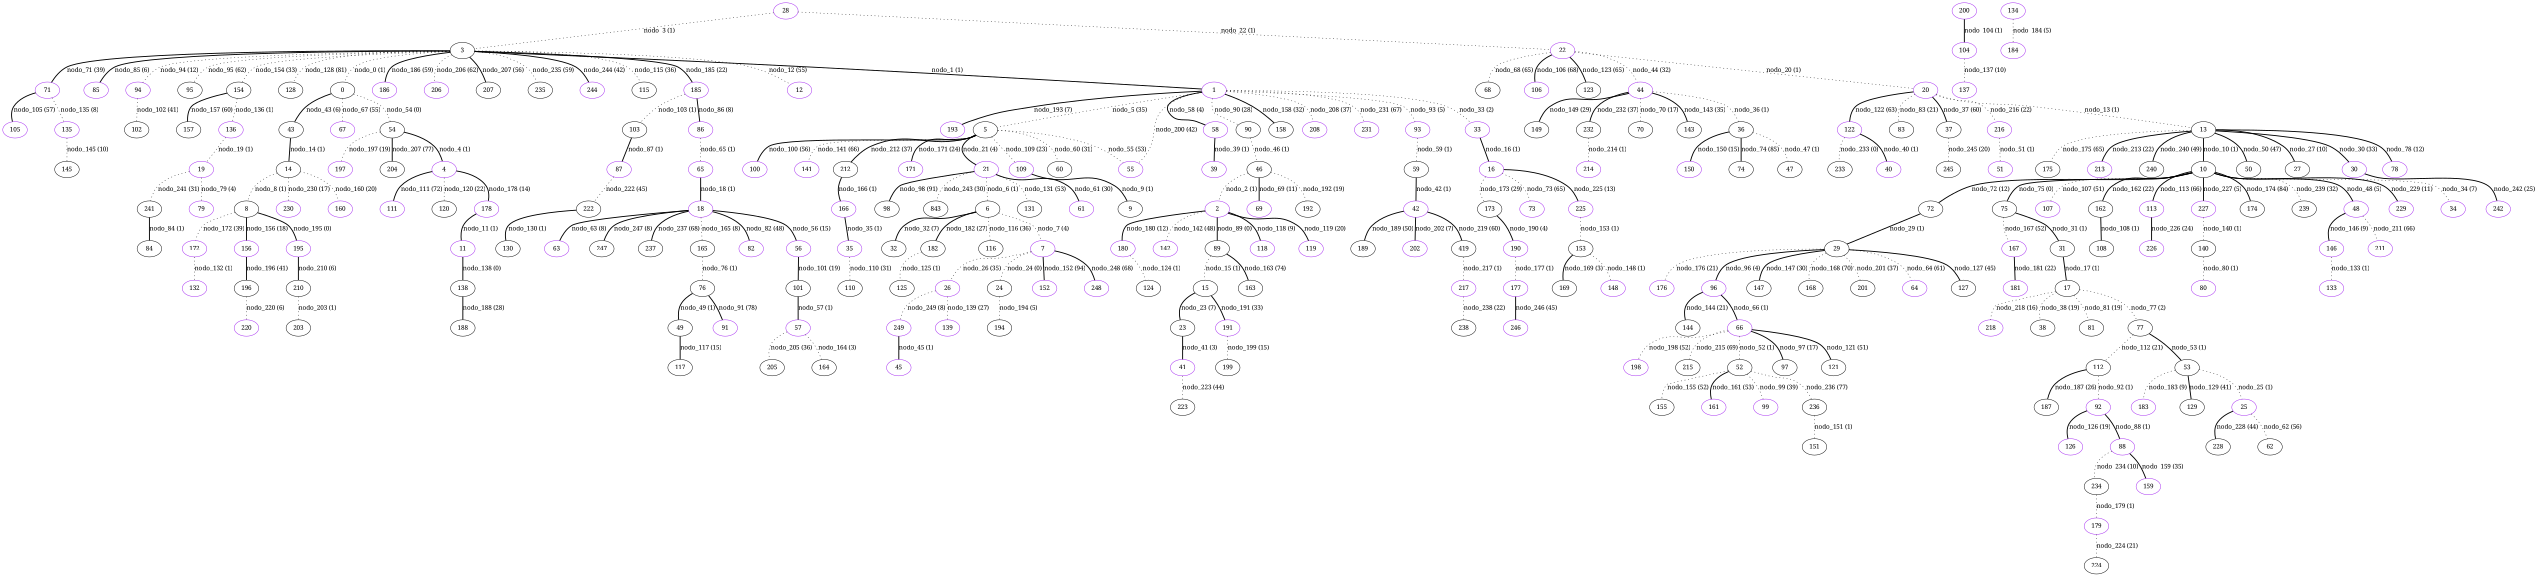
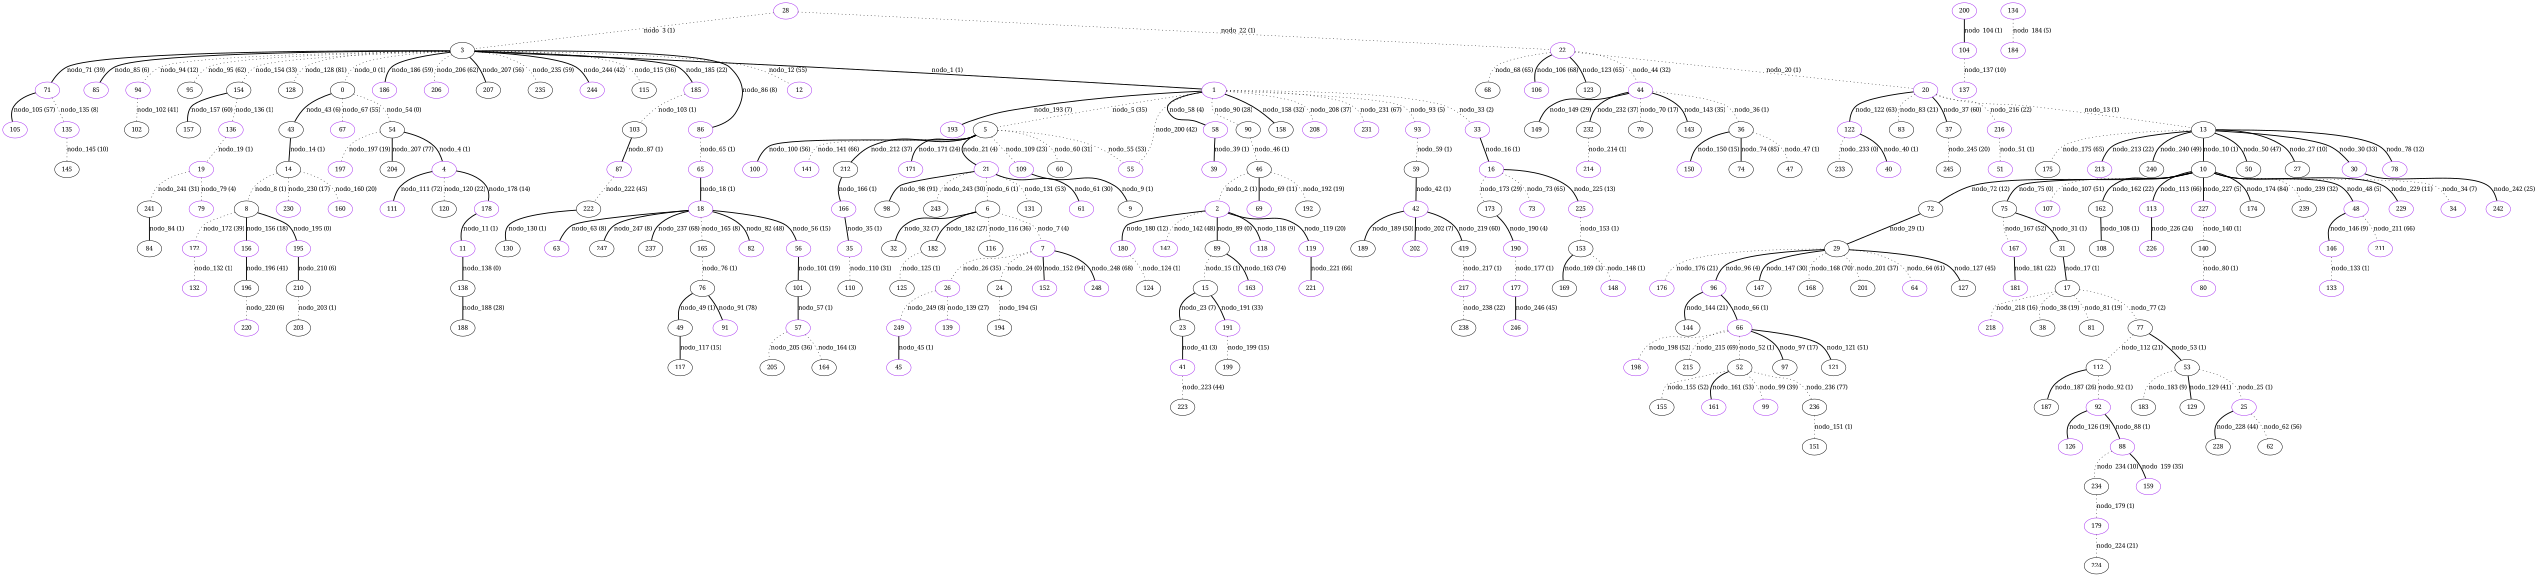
(698, 110) -> (642, 54)
(936, 209) -> (936, 209)
(1250, 288) -> (1250, 288)
none -> (1311, 288)
(2143, 407) -> (2143, 407)
